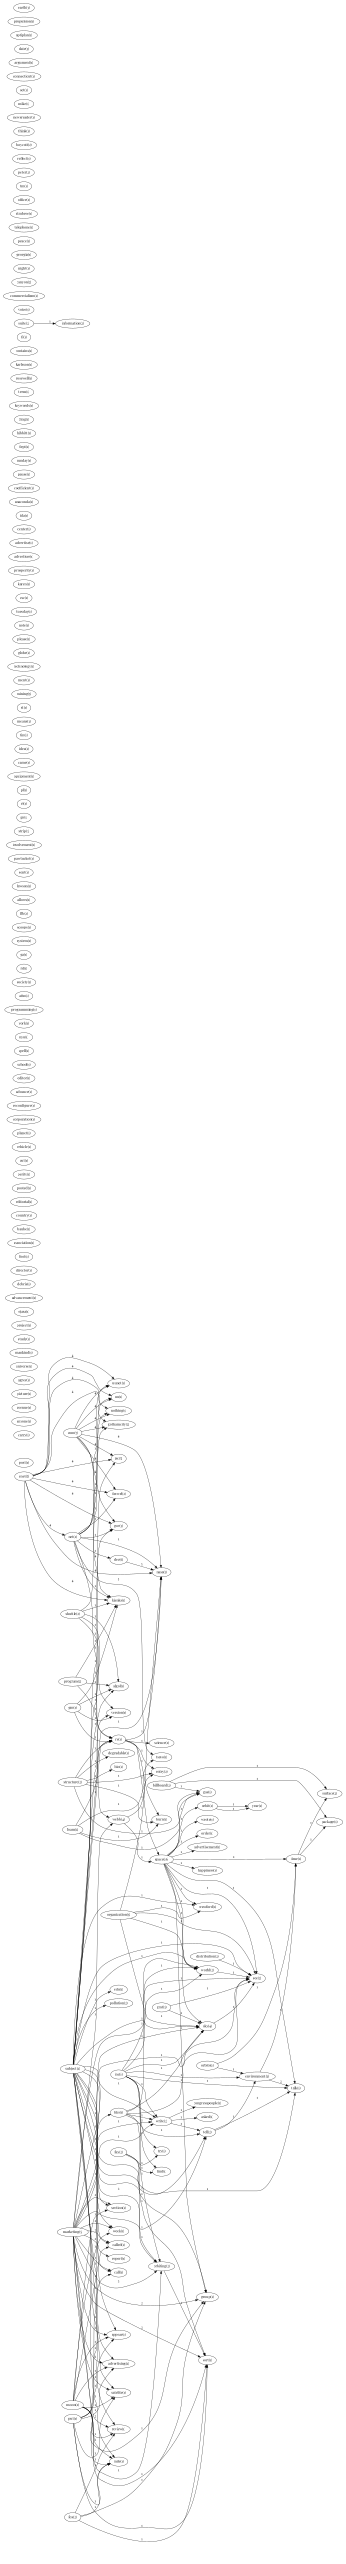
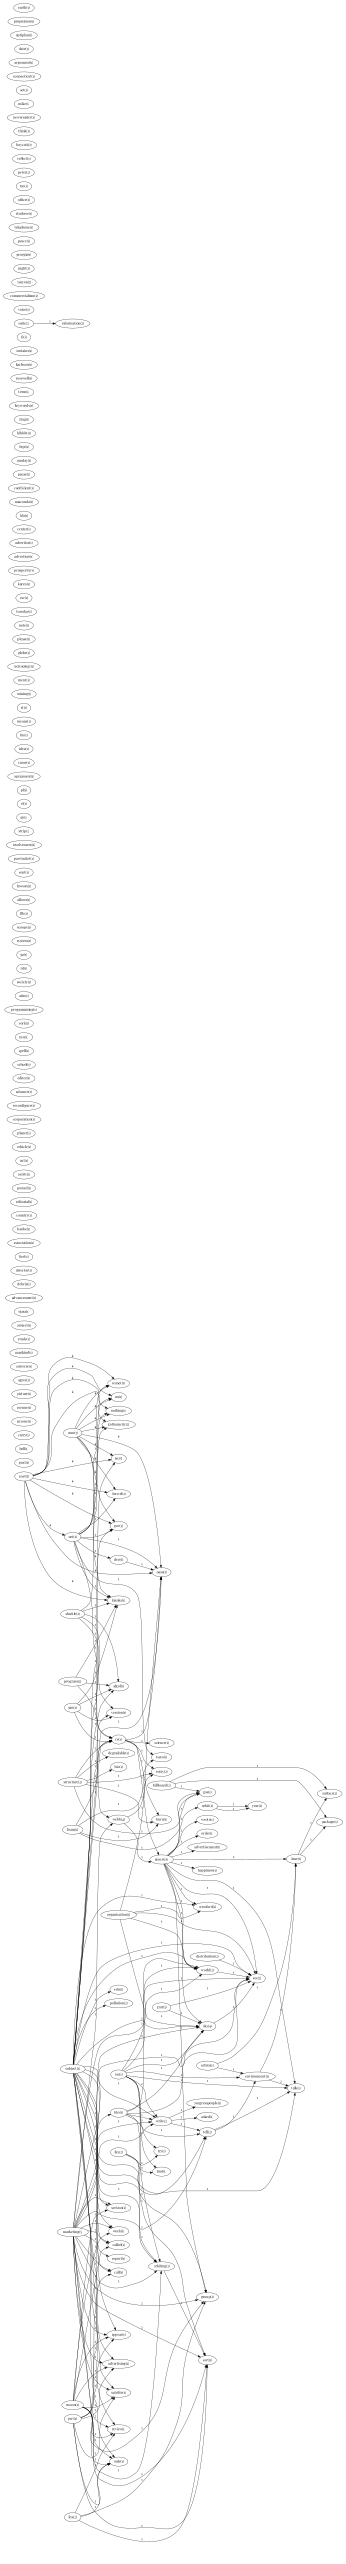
none -> (24, 1449)
